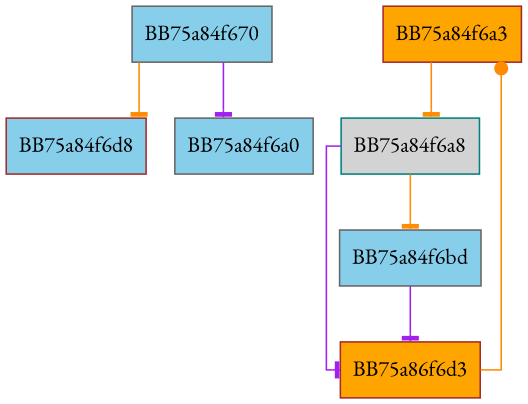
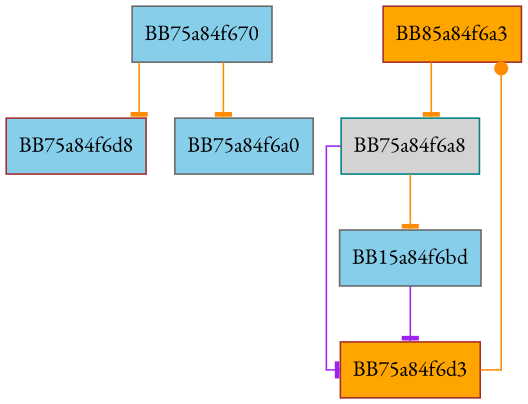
(452, 34) -> (452, 34)
(223, 86) -> (223, 86)
(410, 258) -> (410, 258)
(410, 370) -> (410, 370)
